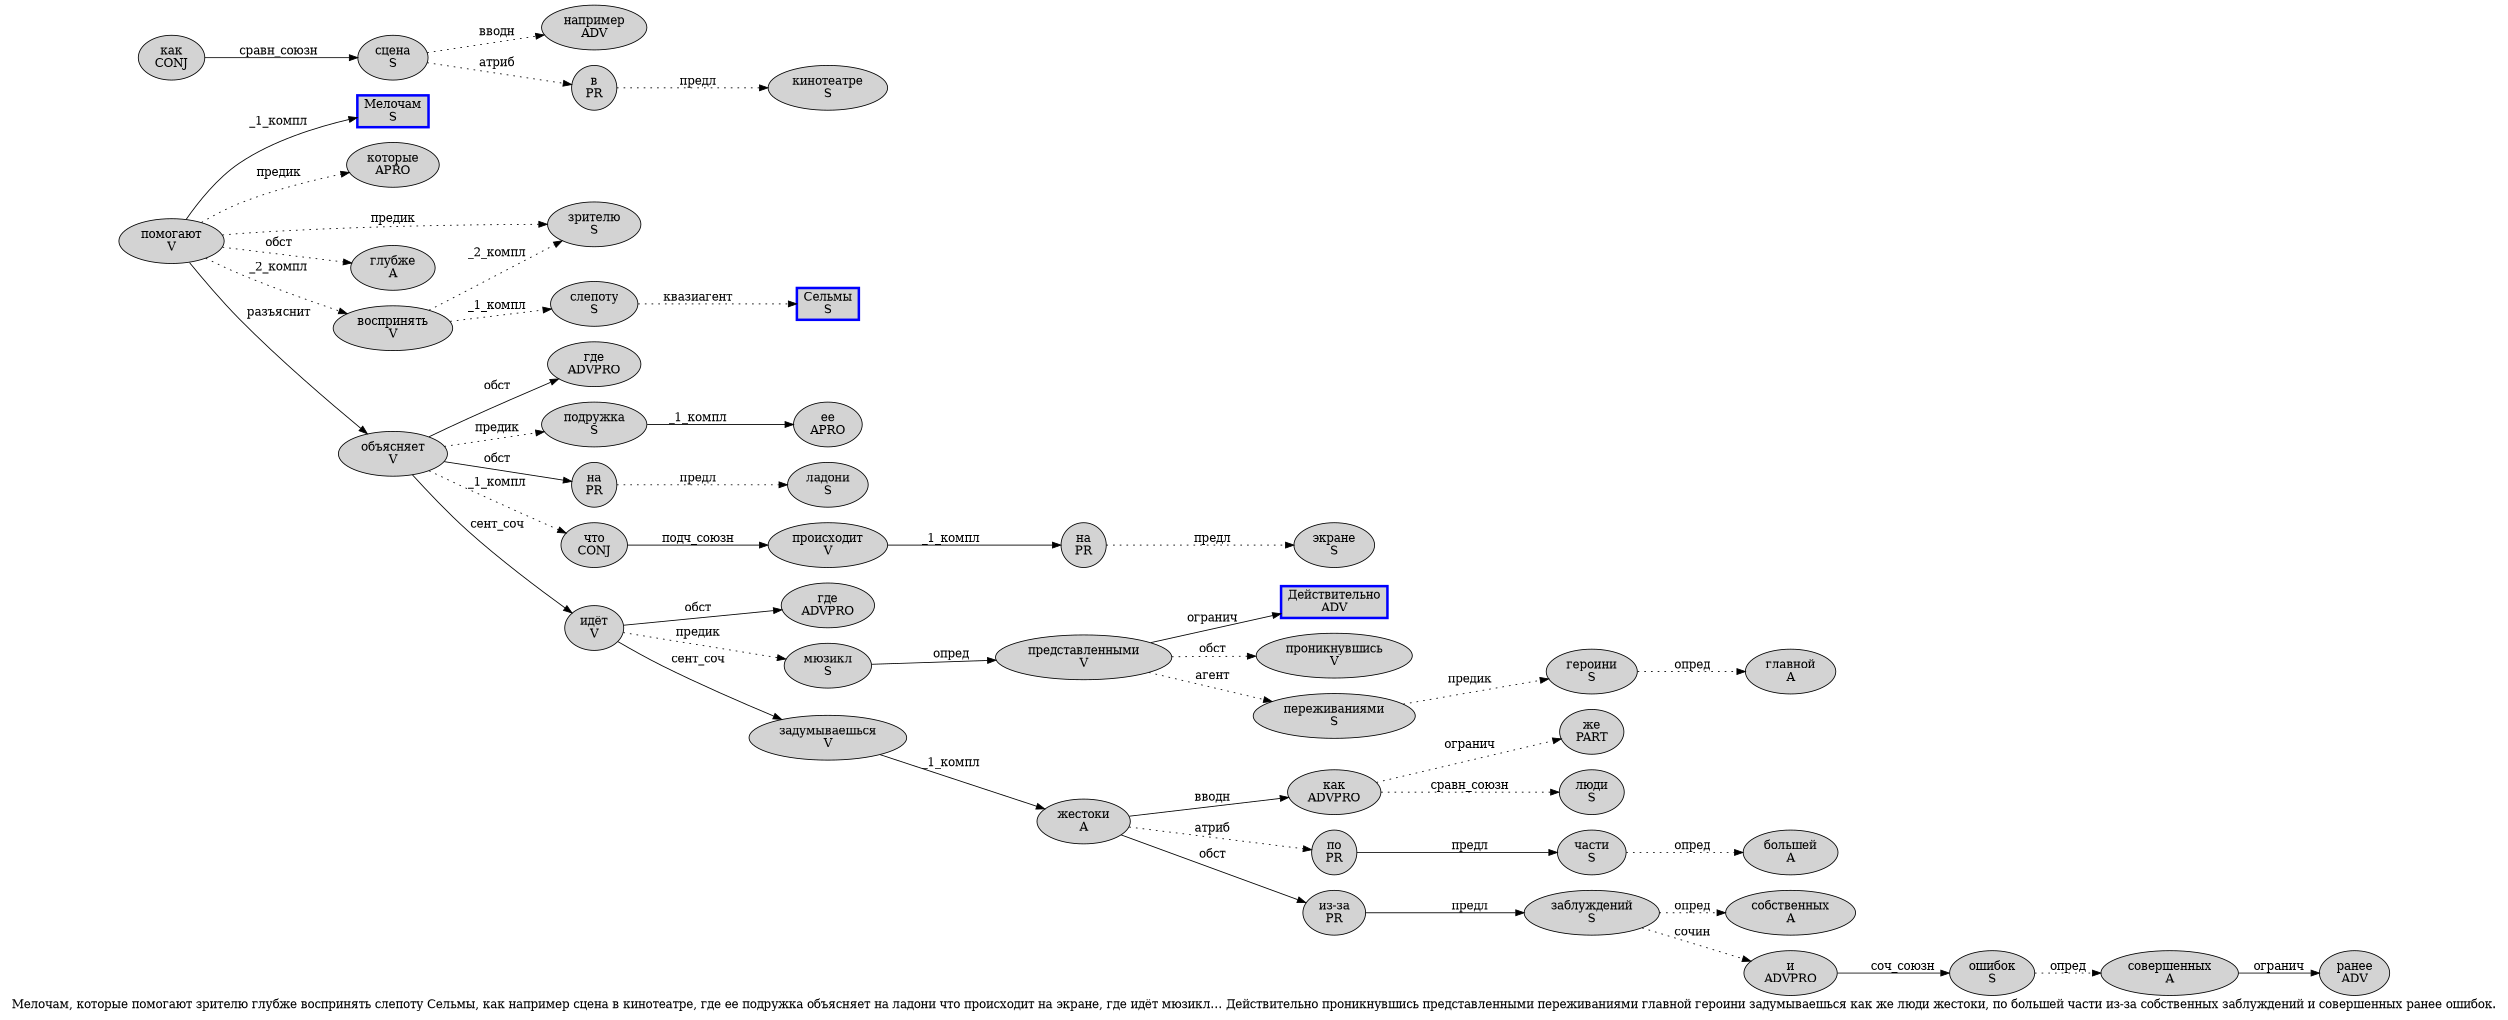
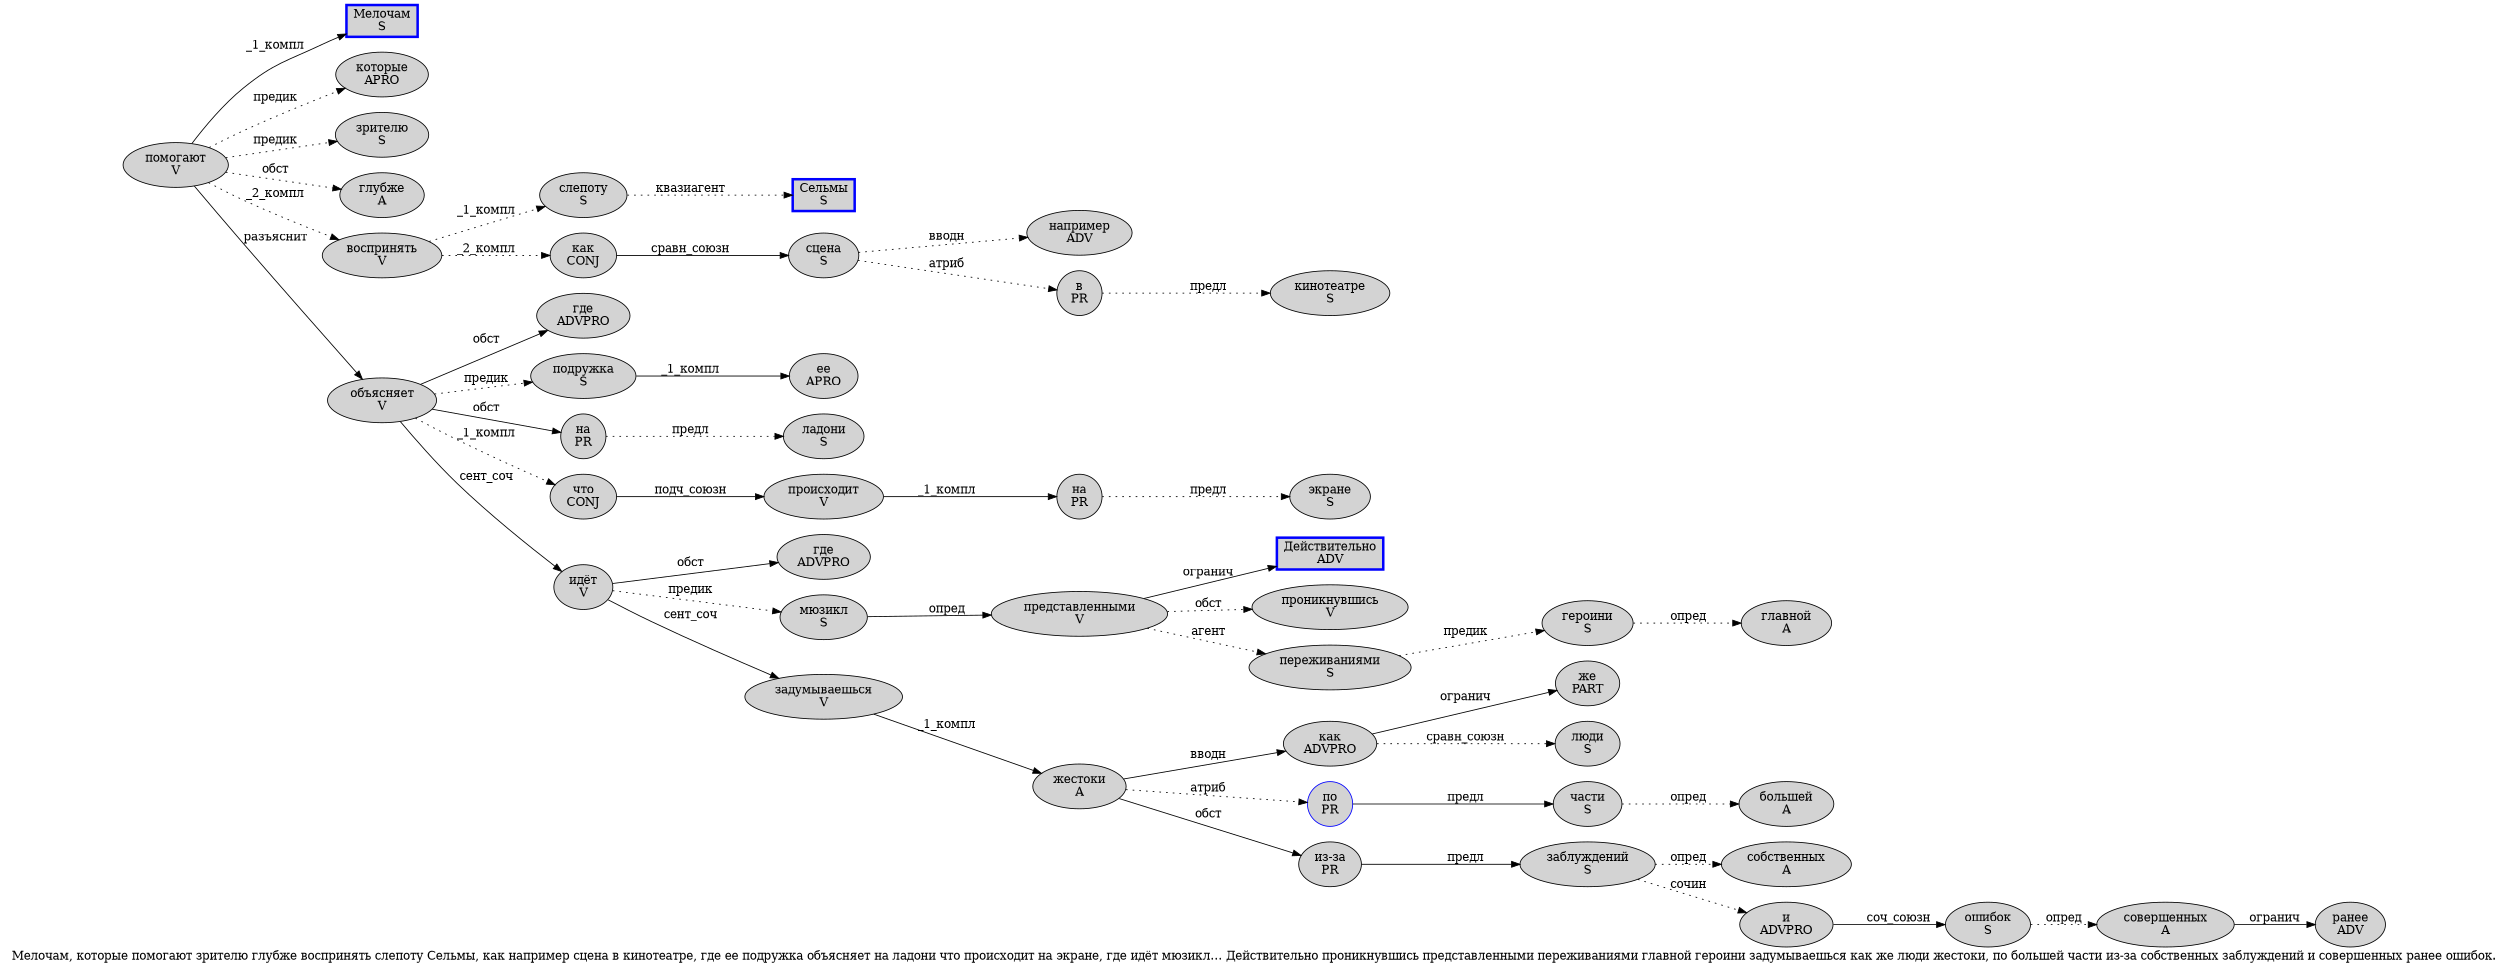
(492, 278) -> (492, 255)
(1465, 762) -> (1460, 713)
(1334, 852) -> (1330, 804)
